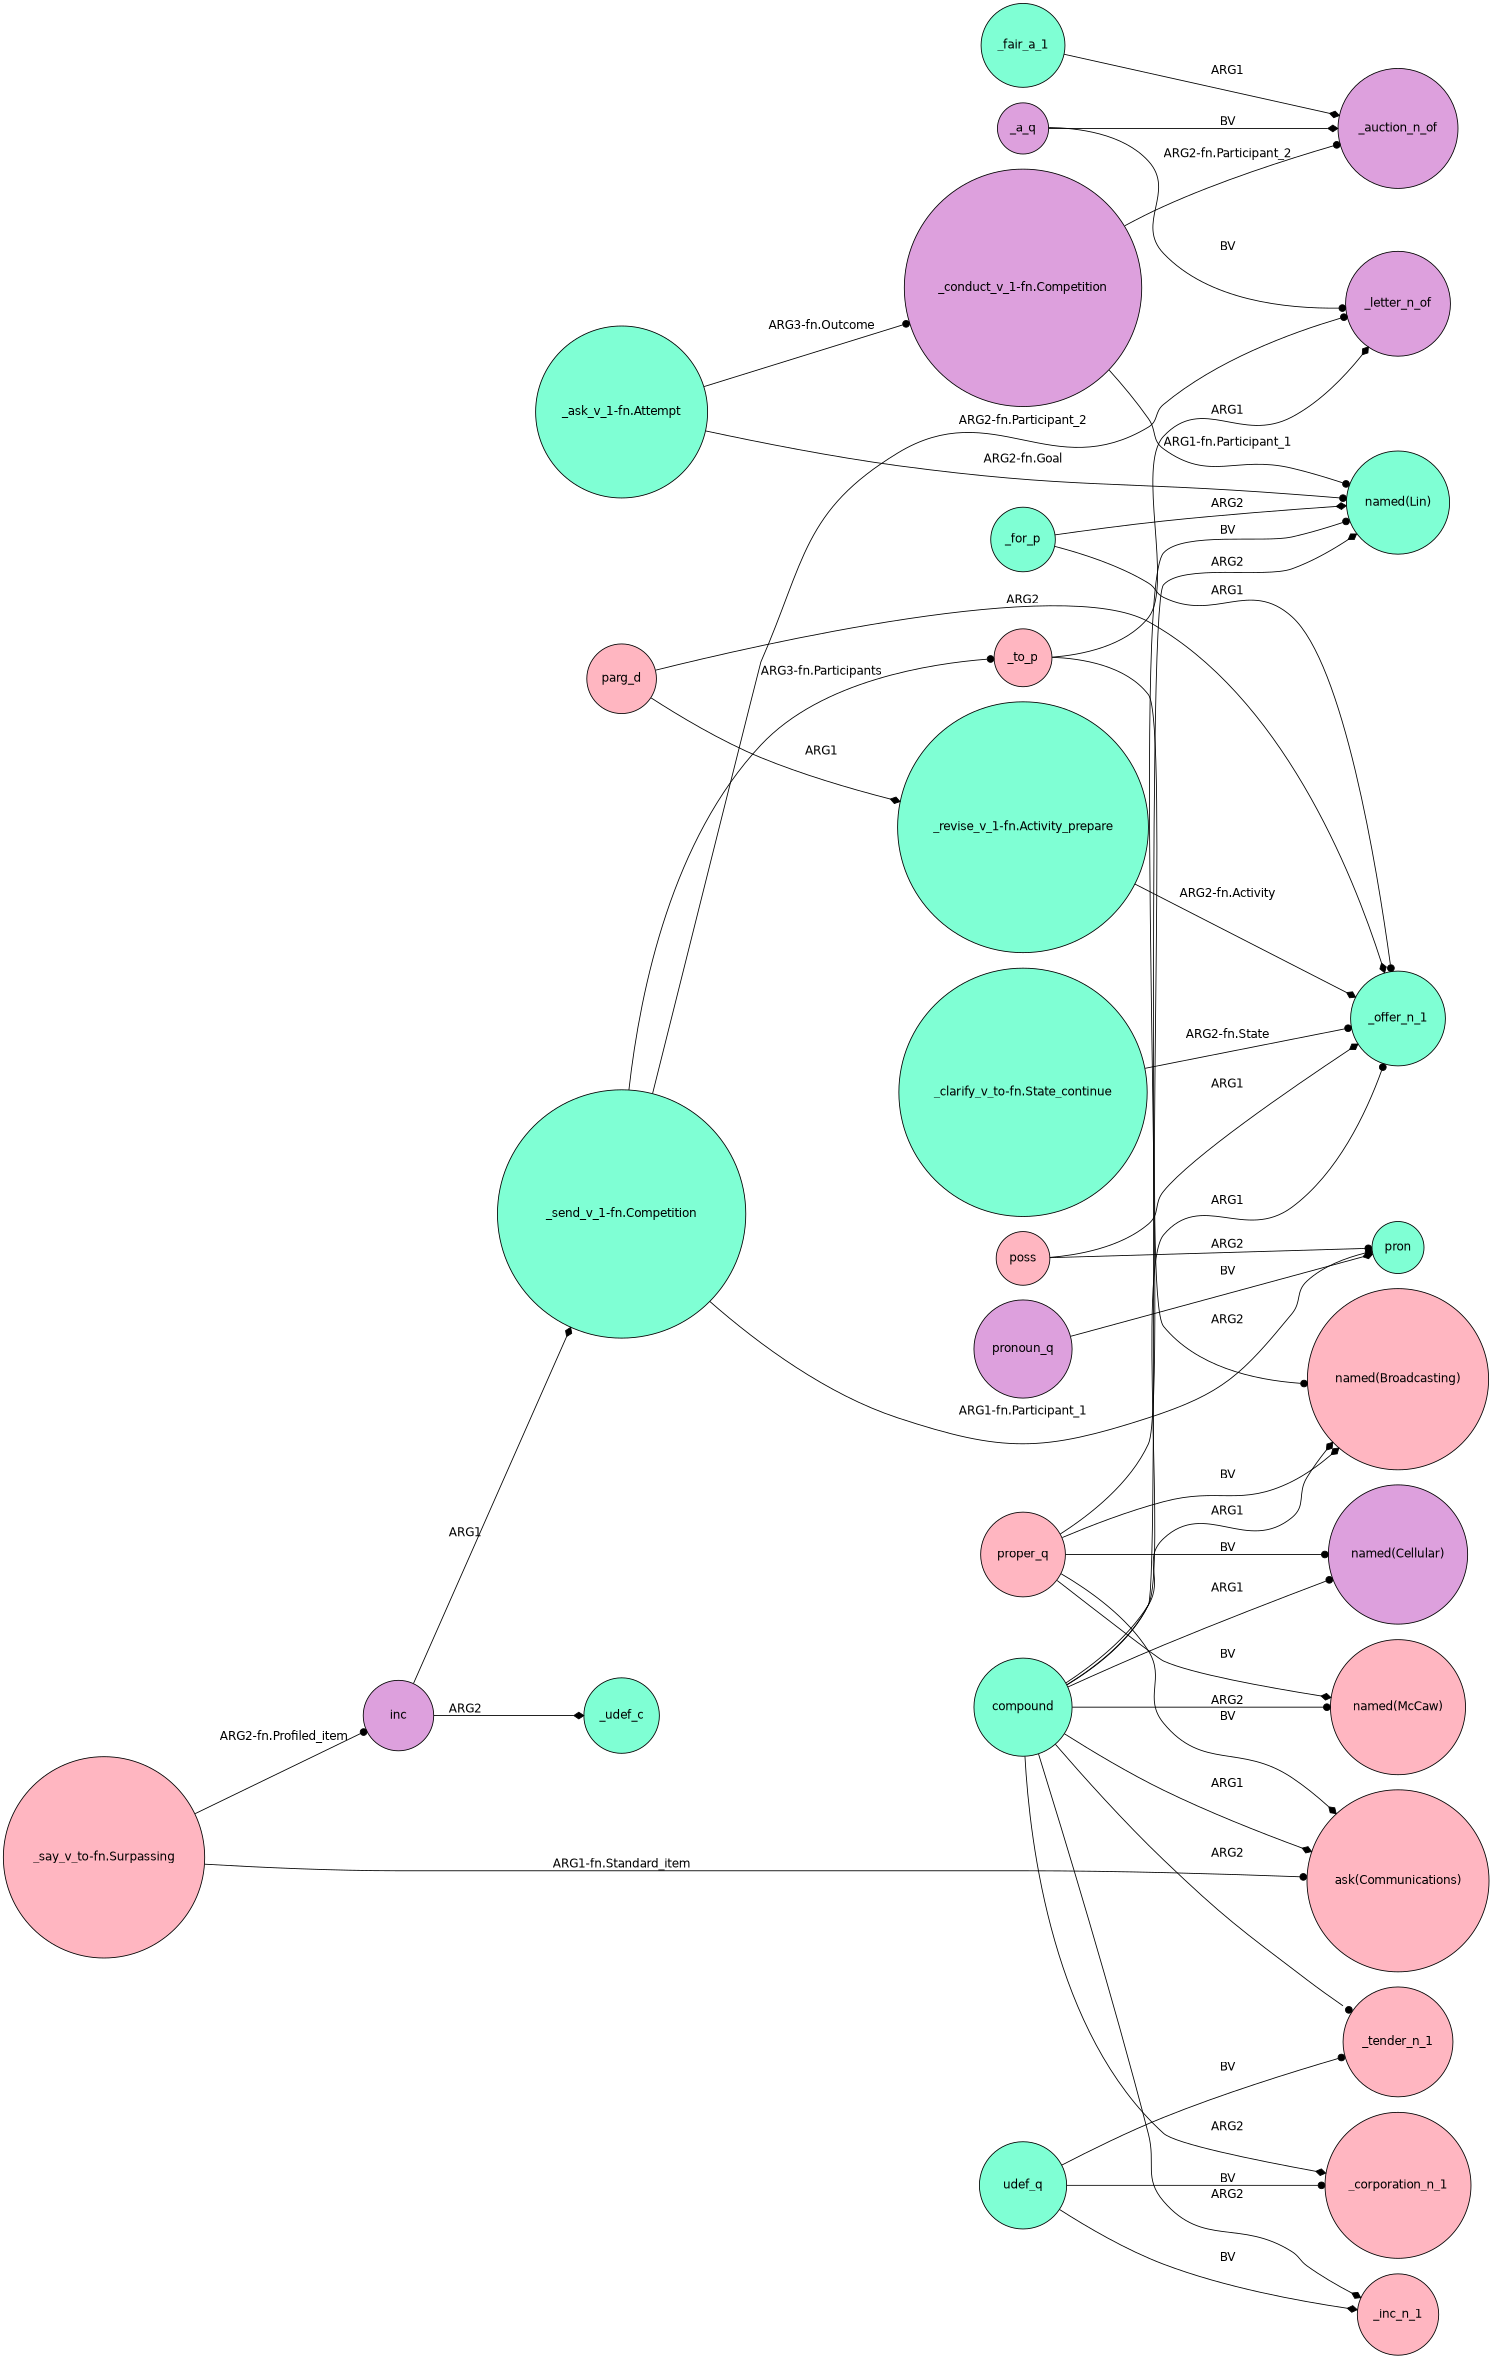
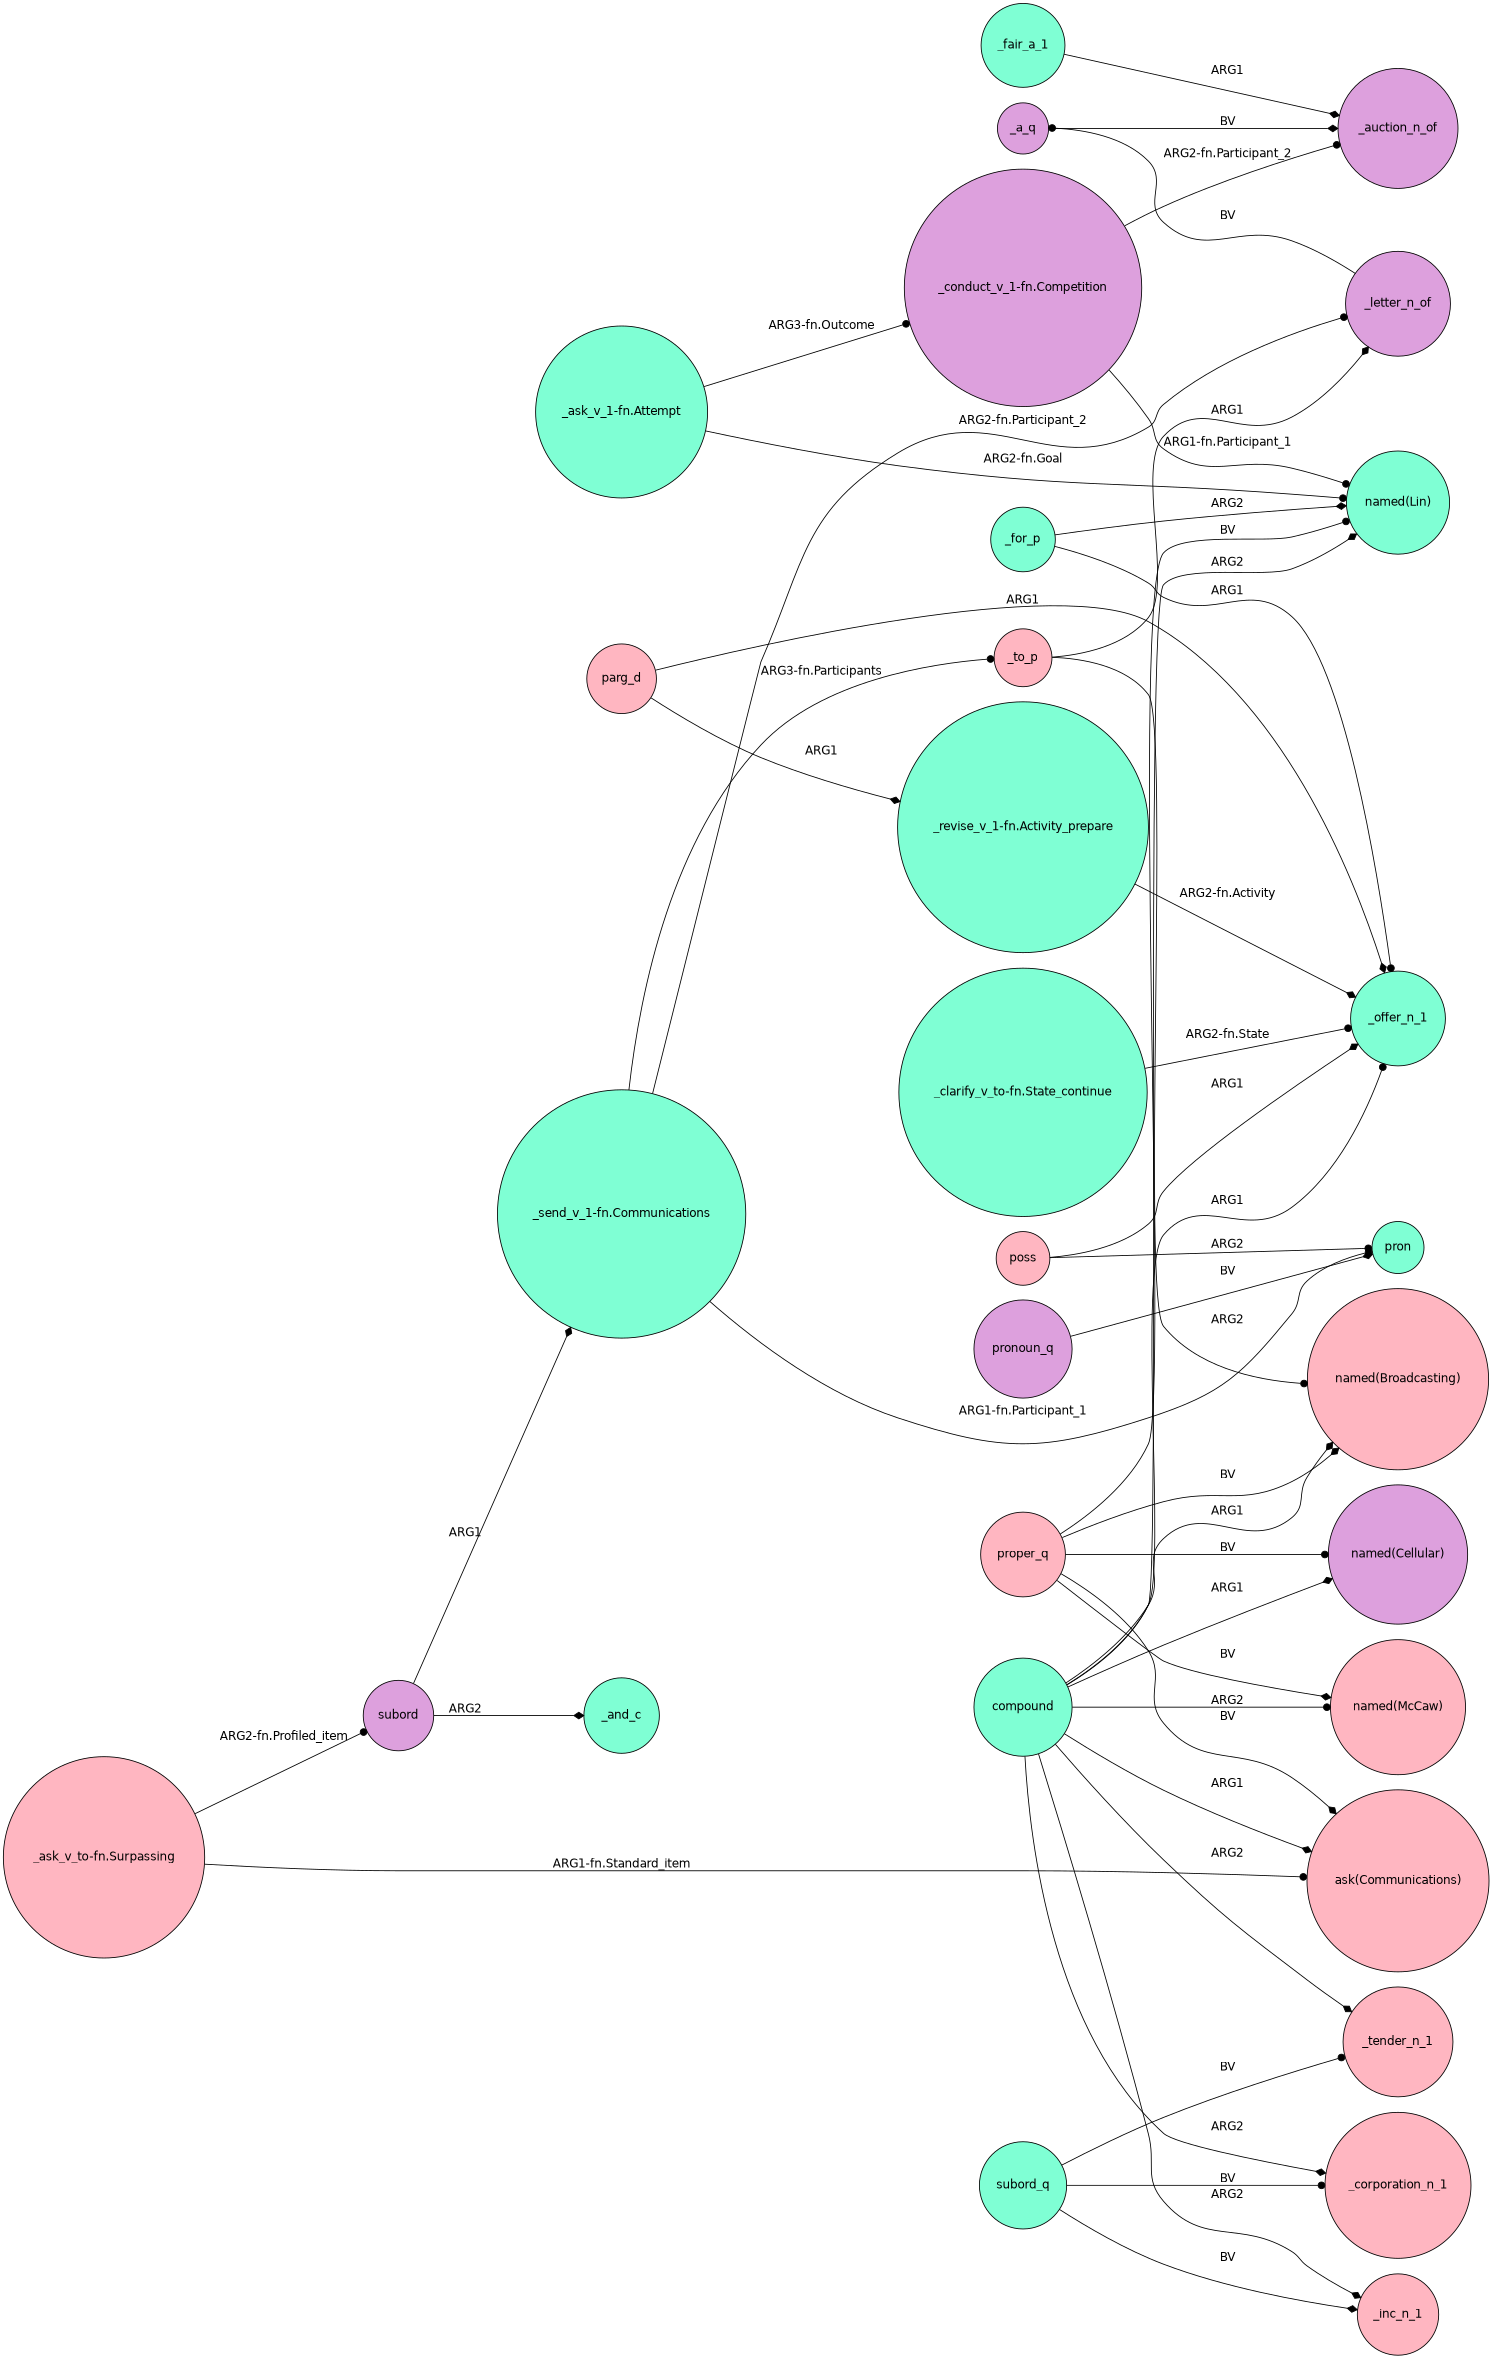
(1159, 246) -> (1179, 234)
(1023, 600) -> (1023, 600)
(622, 1214) -> (622, 1214)
(1196, 1632) -> (1196, 1632)
(398, 1716) -> (398, 1716)
(622, 1716) -> (622, 1716)
(104, 1857) -> (104, 1857)
(1190, 1885) -> (1190, 1885)
(1023, 2185) -> (1023, 2185)
